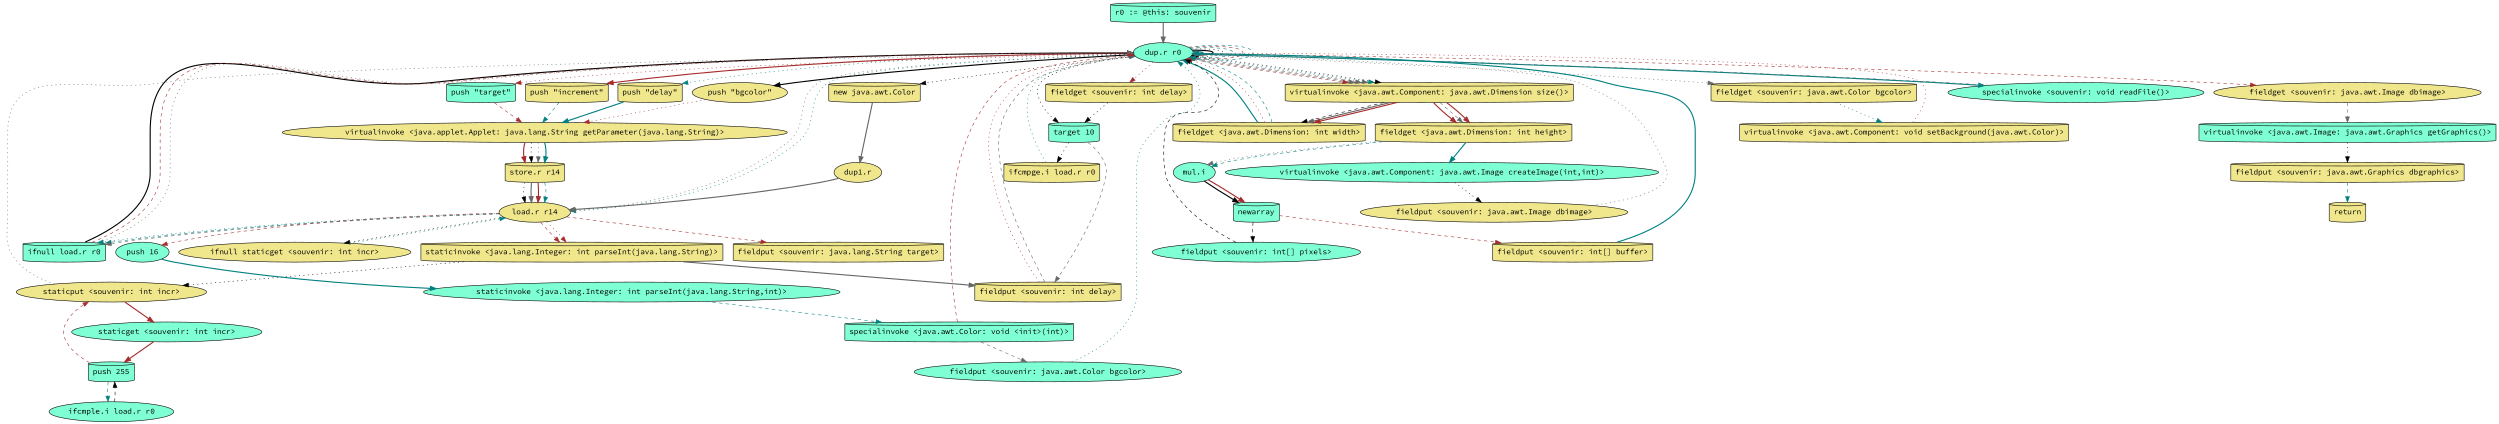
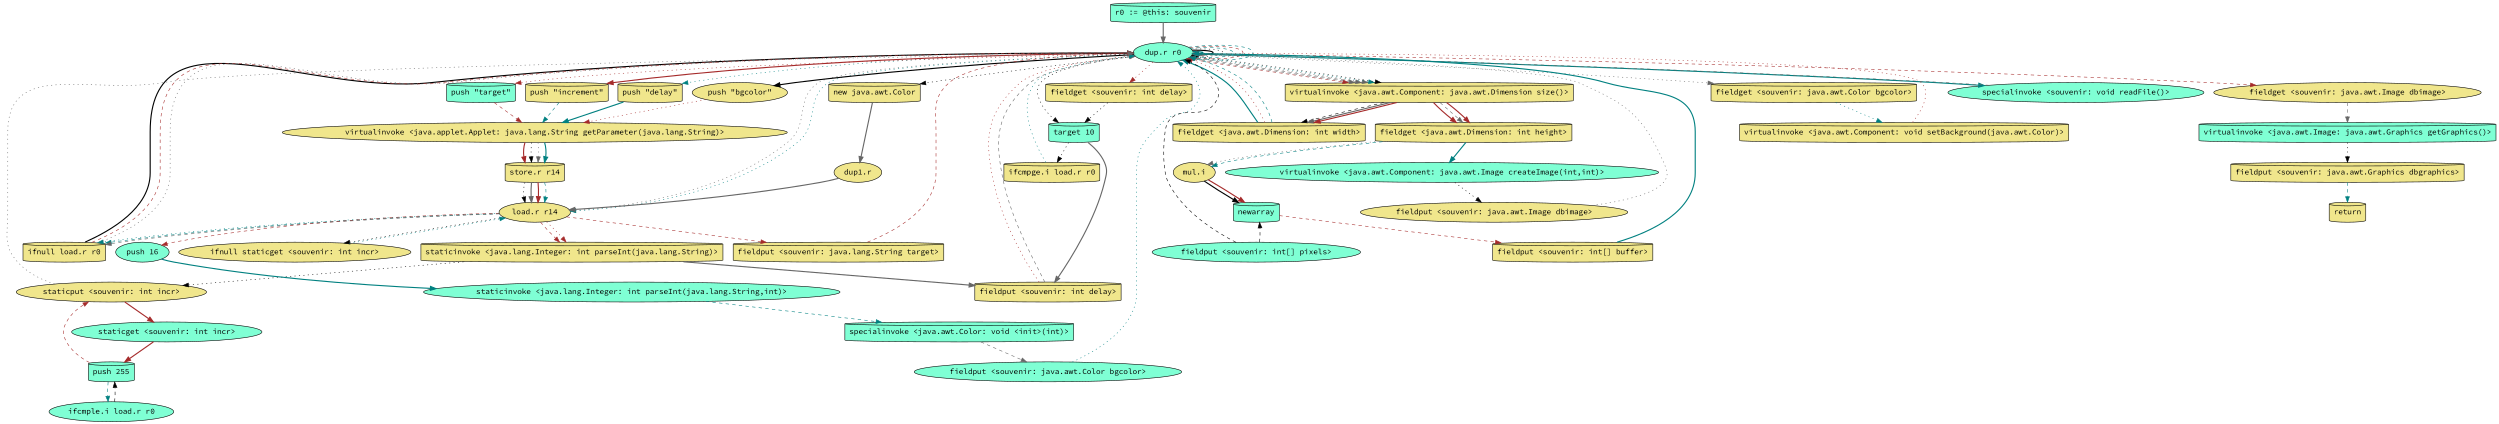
(970, 134) -> (944, 88)
(1194, 172) -> (1194, 172)
(1095, 211) -> (1095, 211)
(1253, 229) -> (1260, 235)
(64, 252) -> (64, 252)
